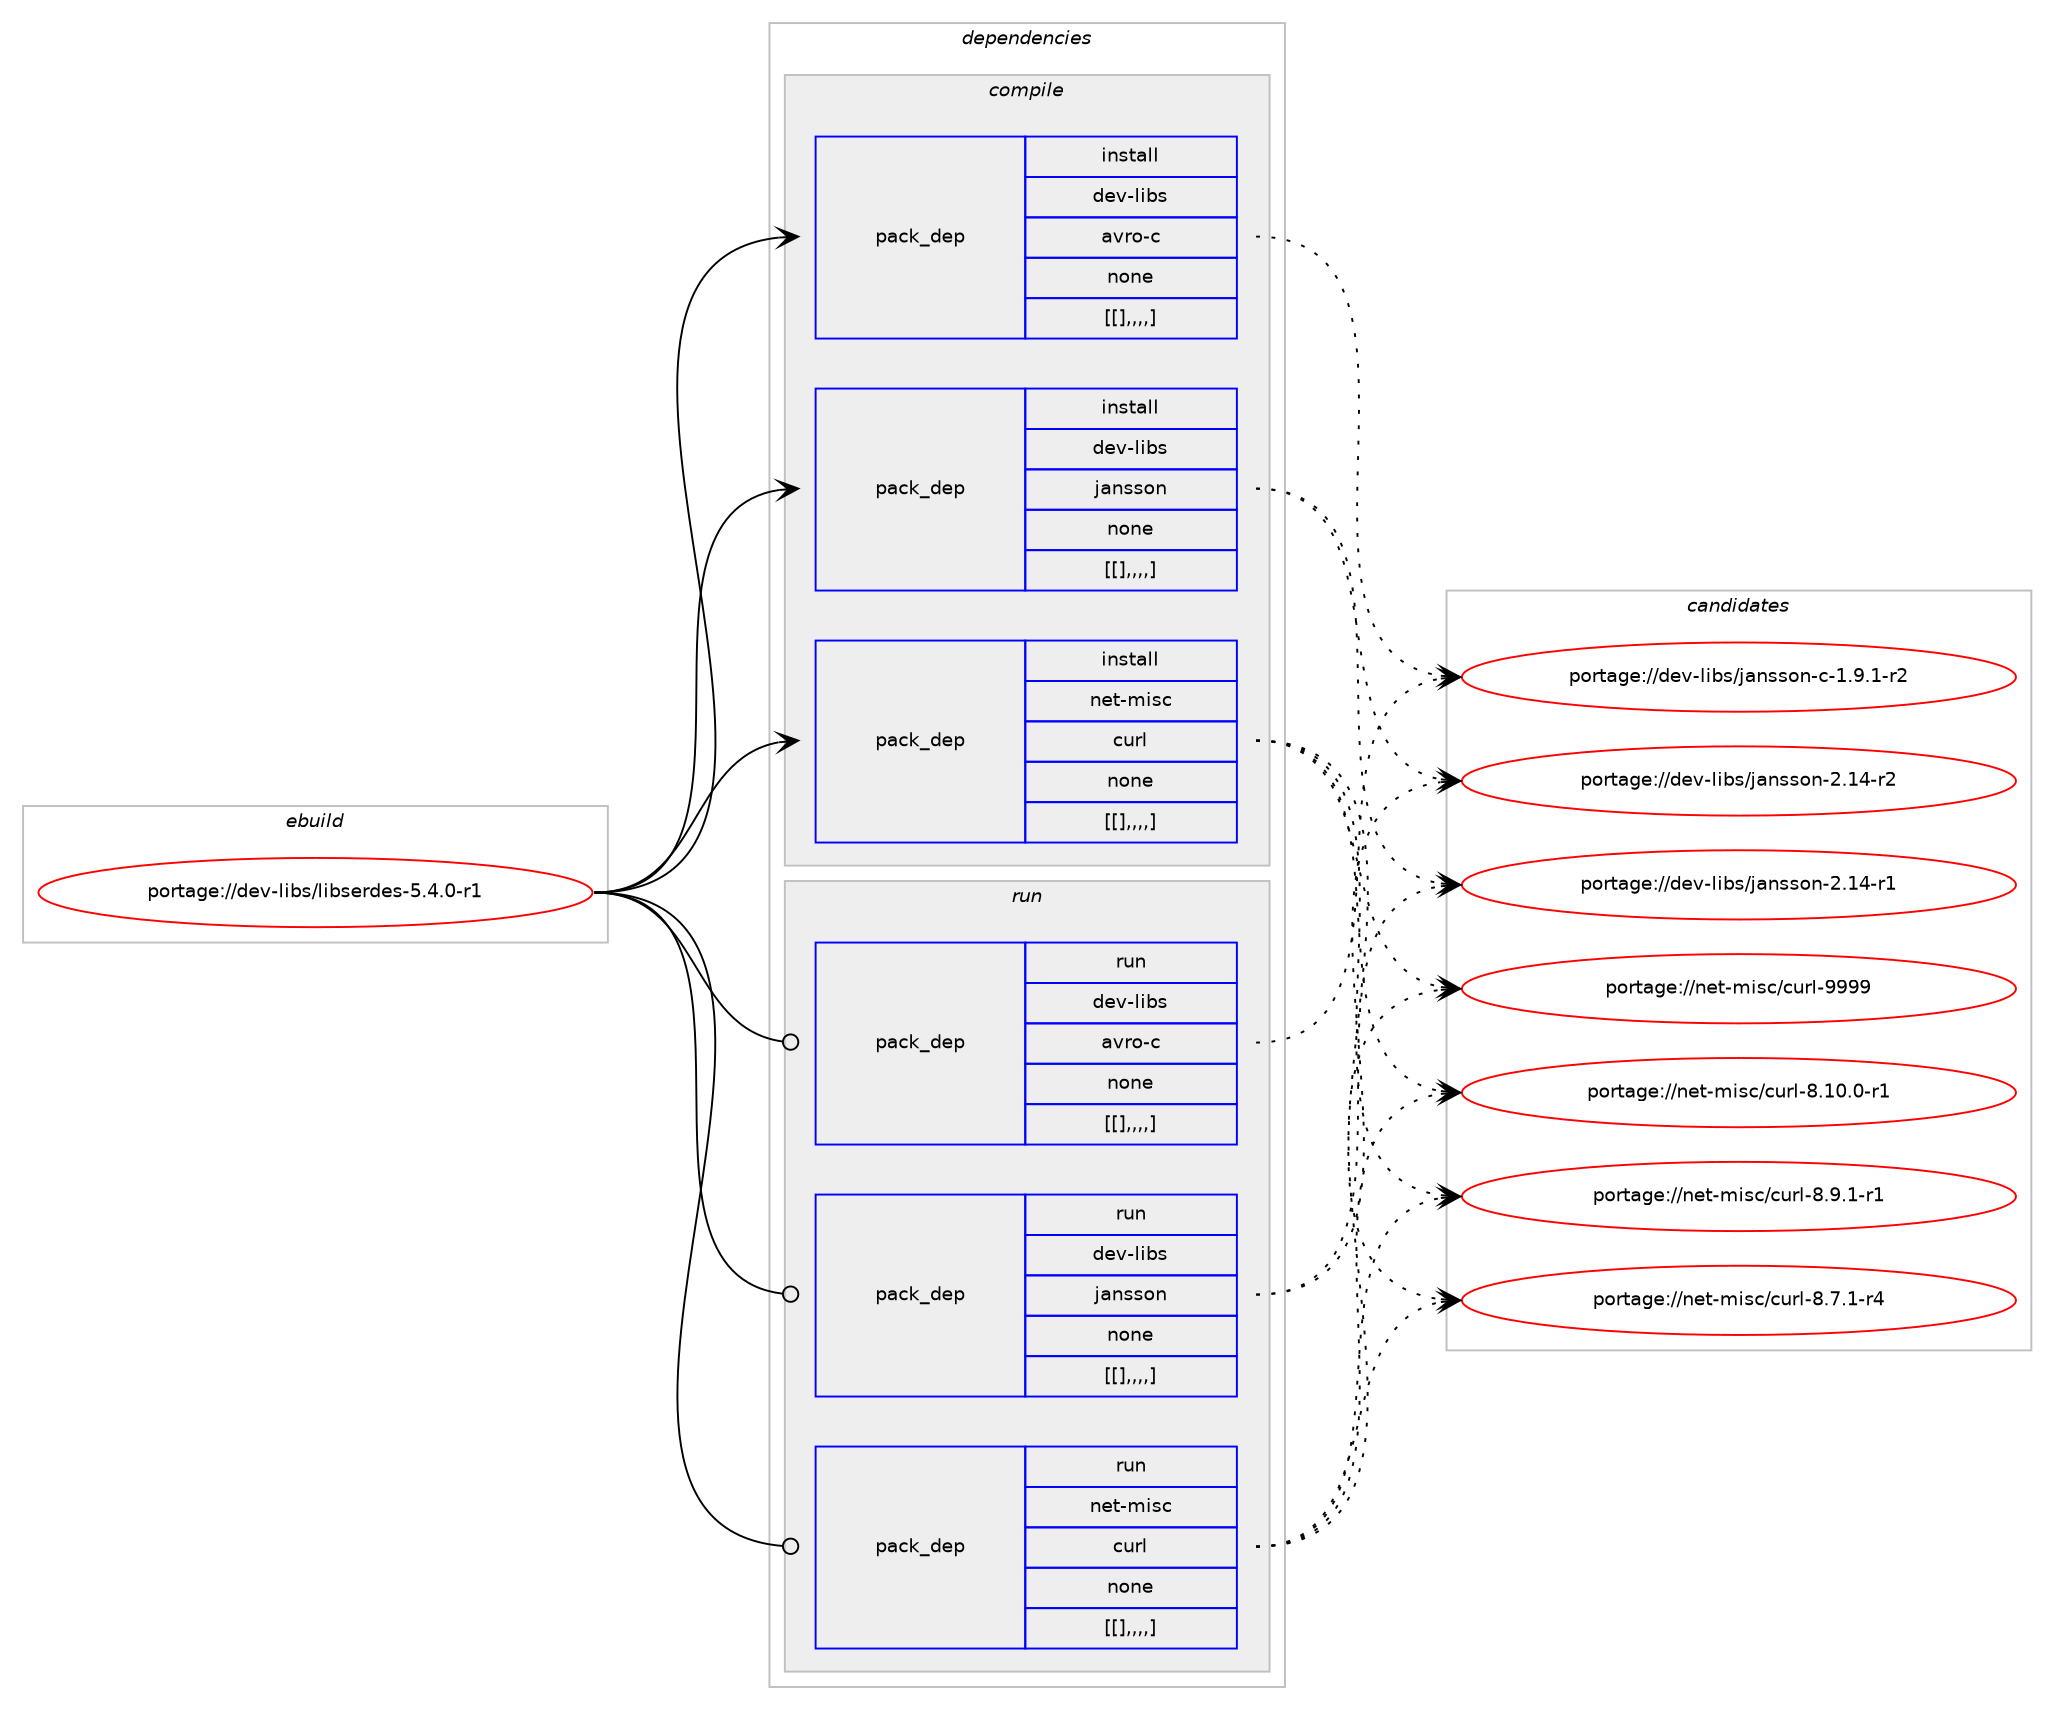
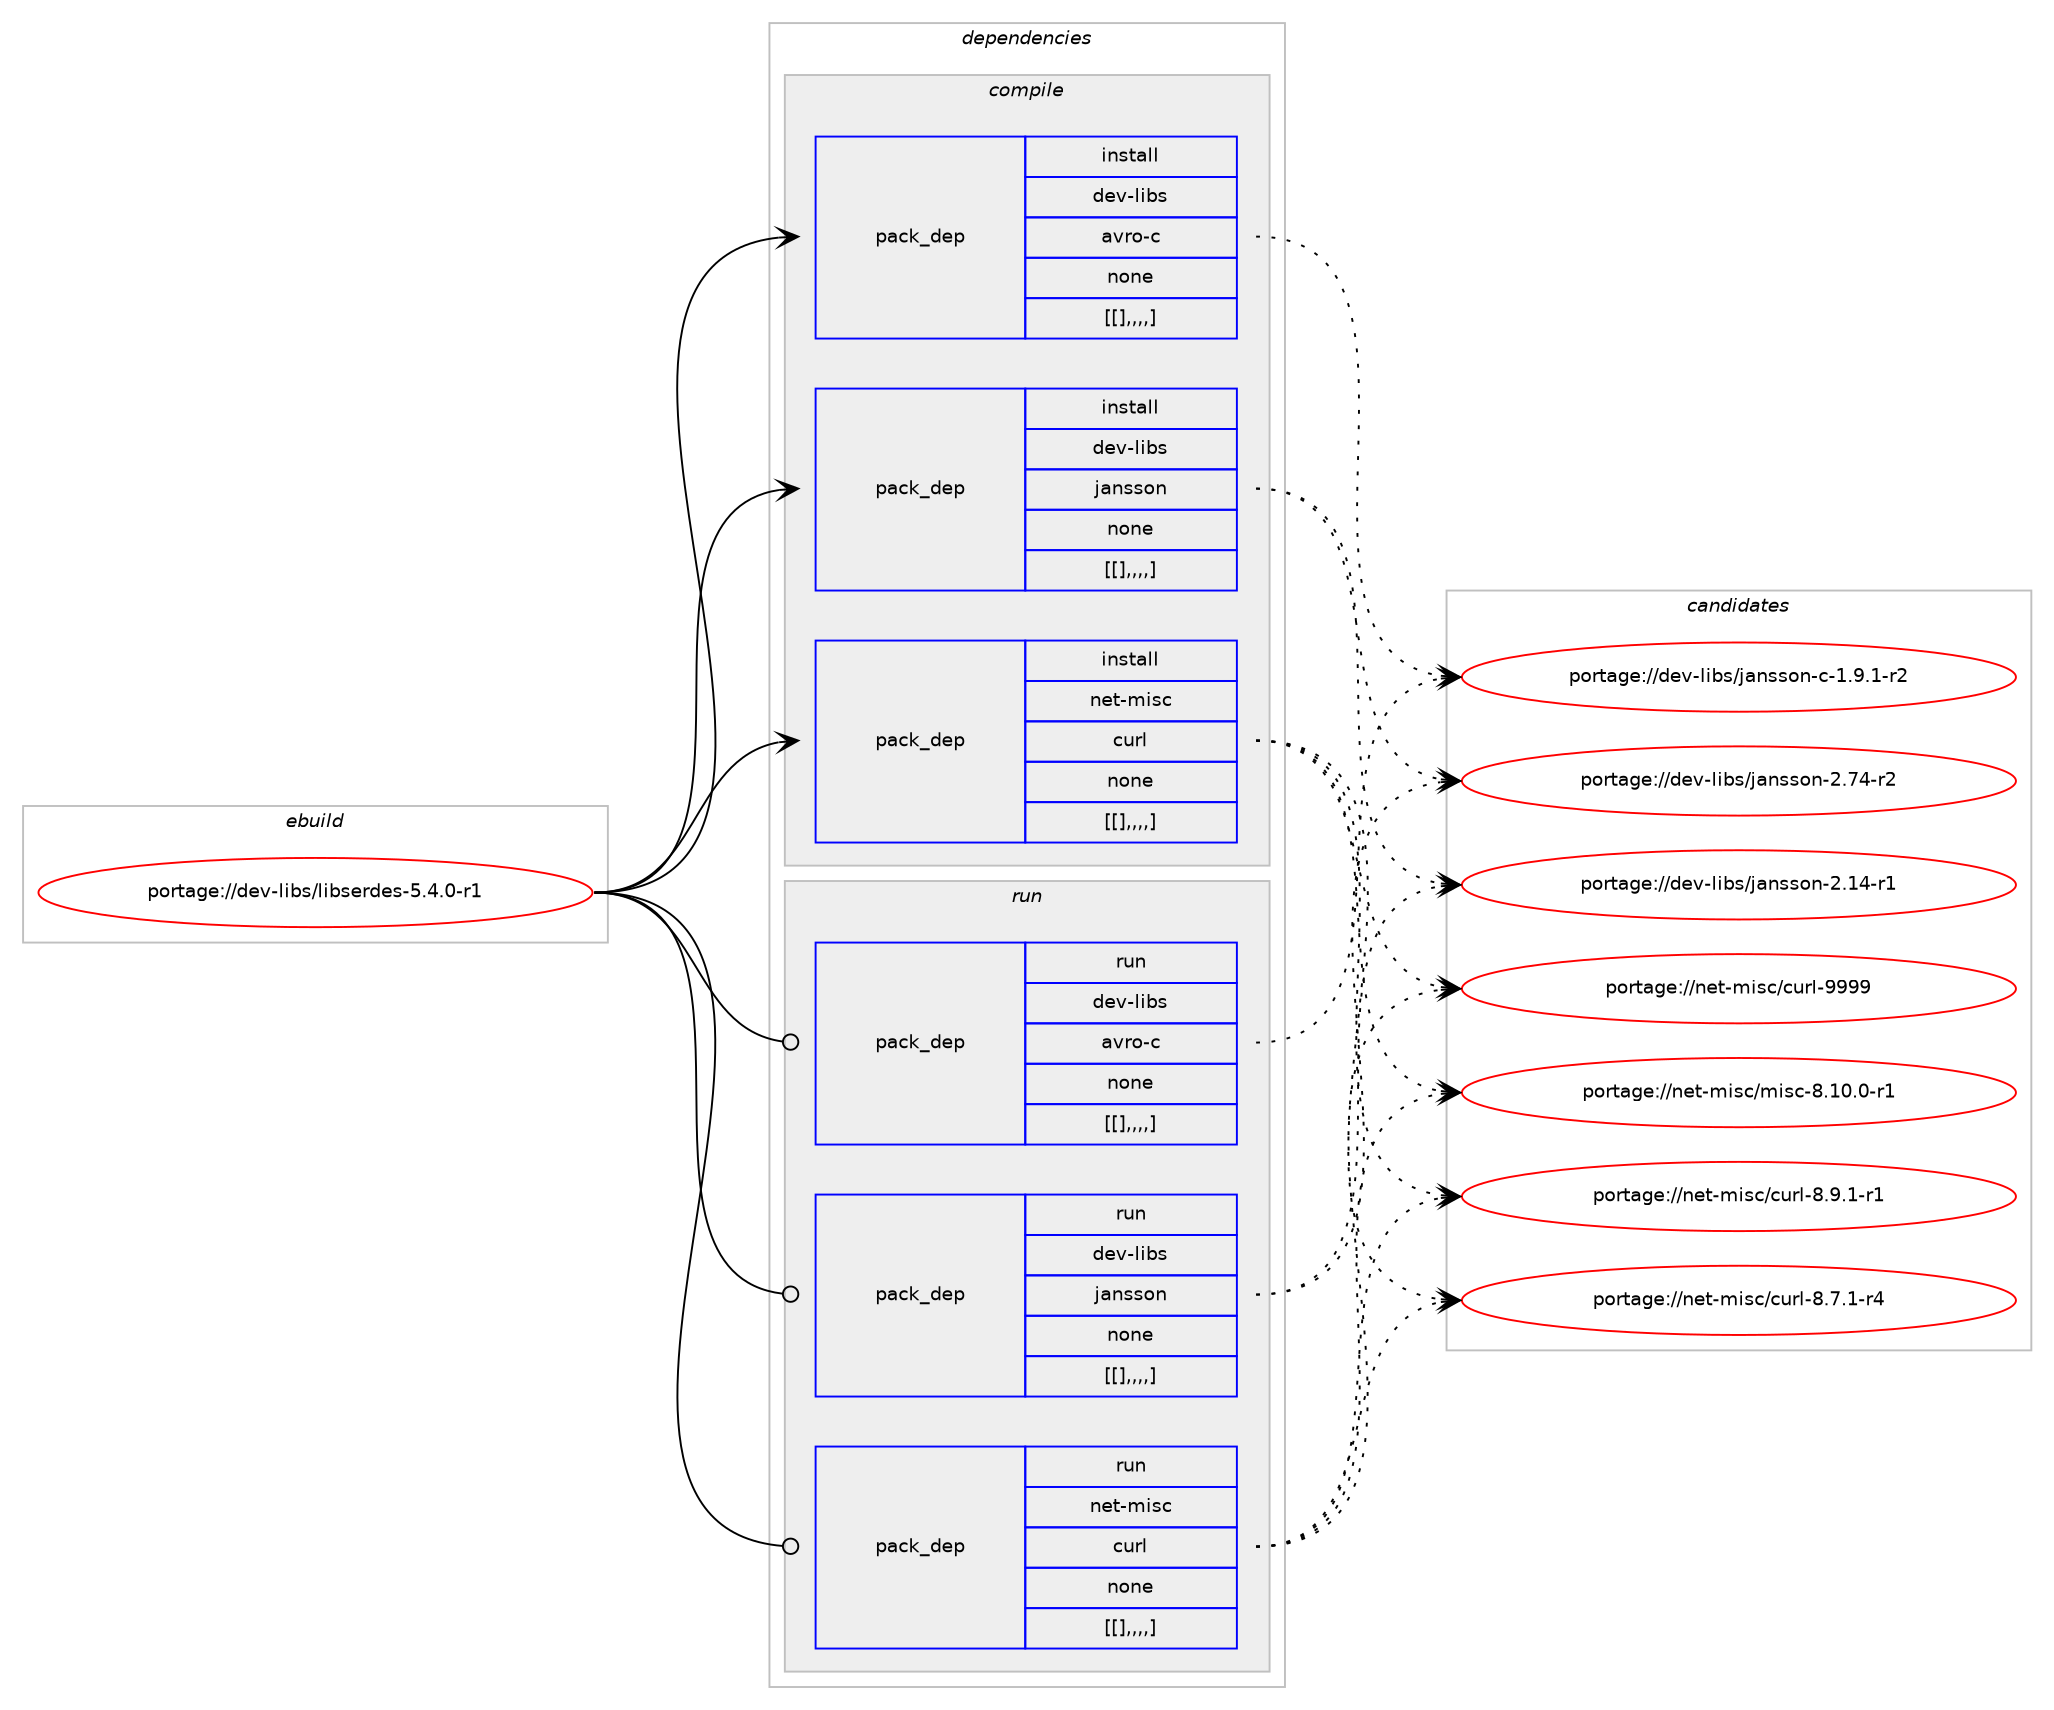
(1739, 781) -> (1739, 781)
(1739, 1093) -> (1739, 1093)
